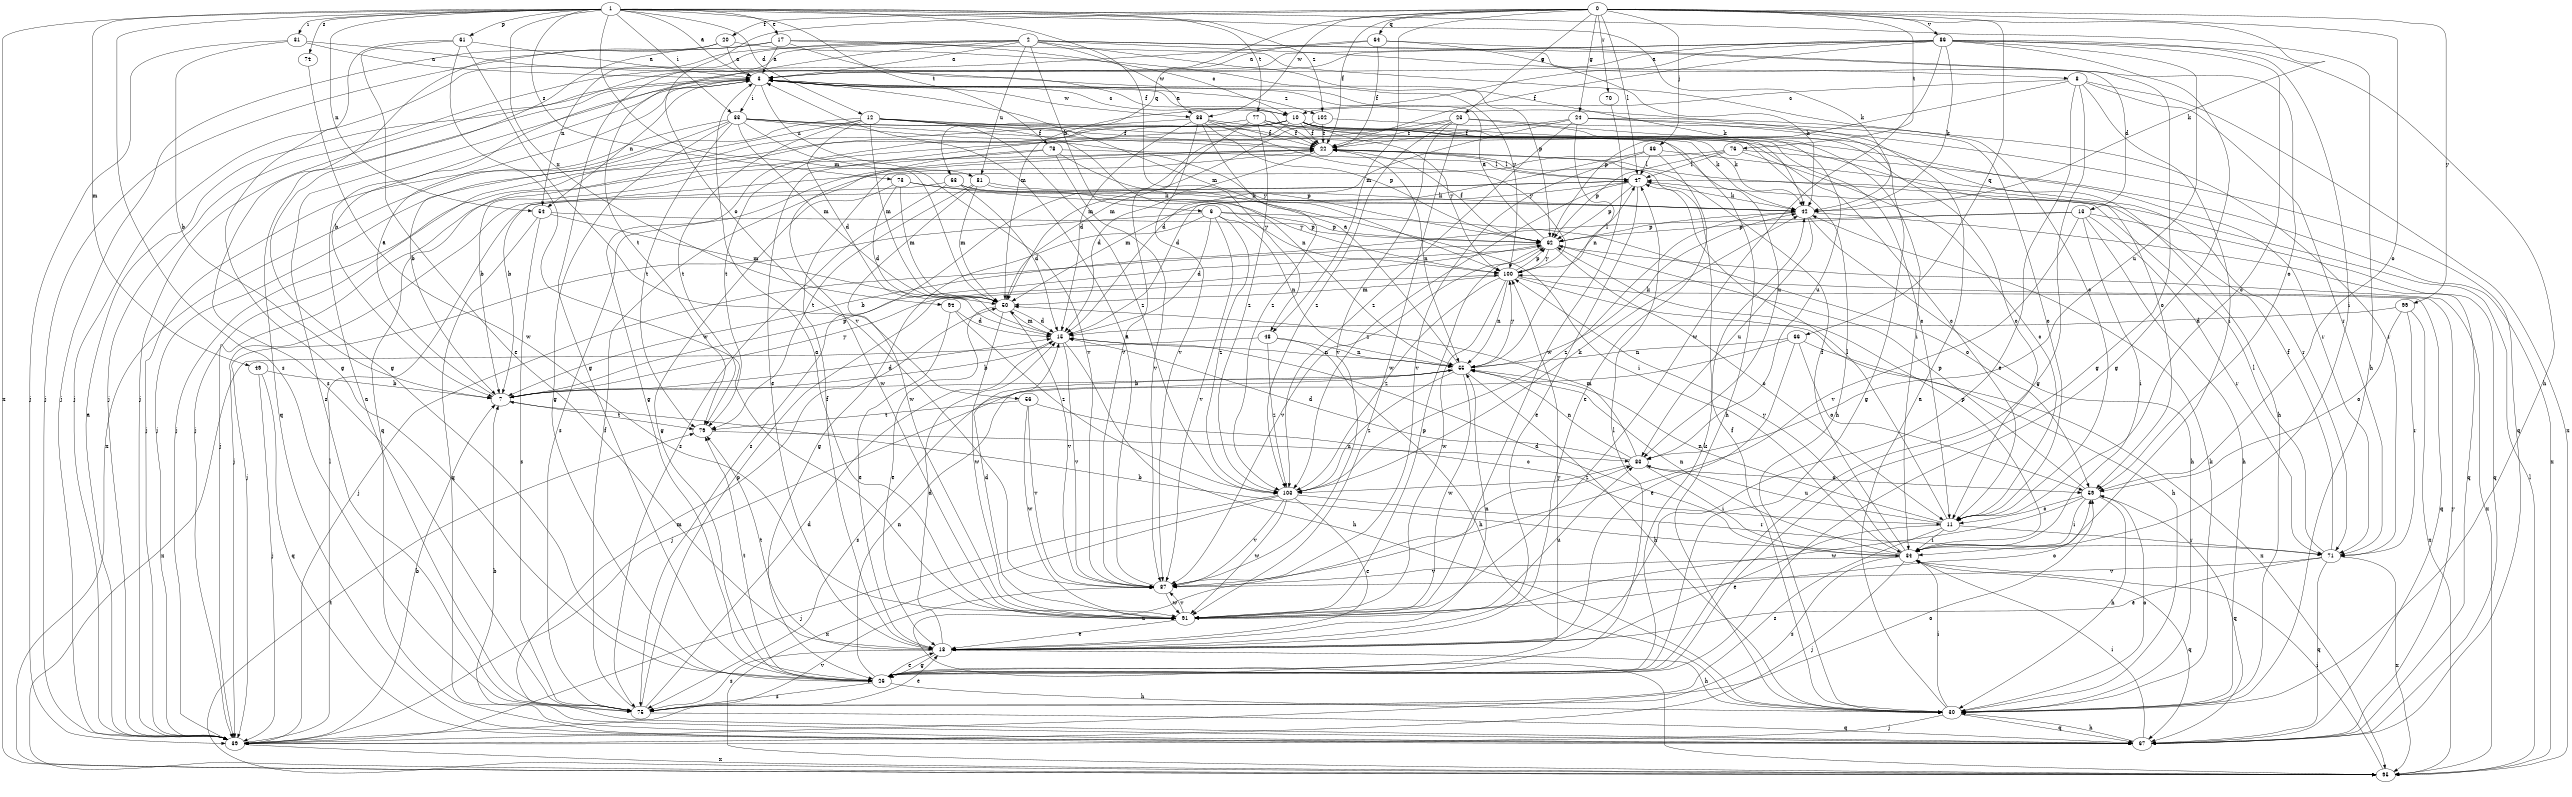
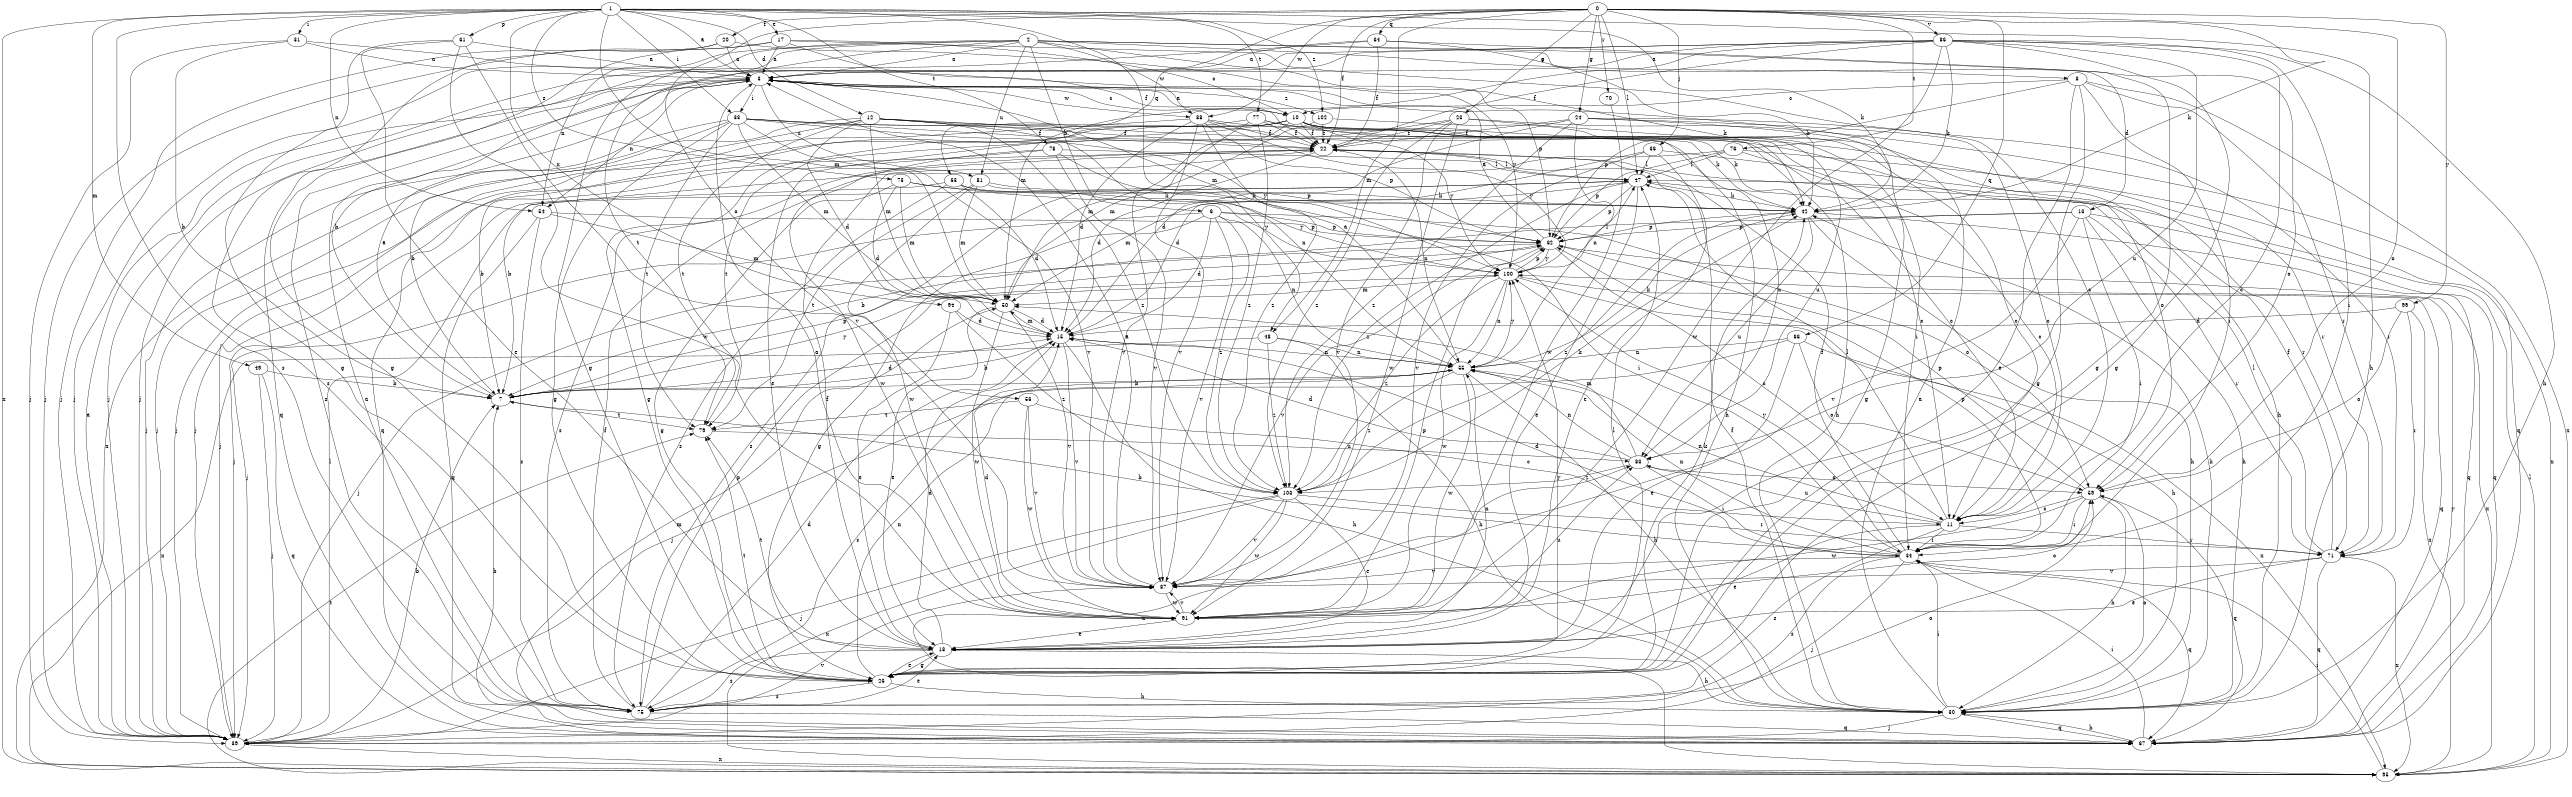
(308, 60) -> none
(1434, 179) -> none
